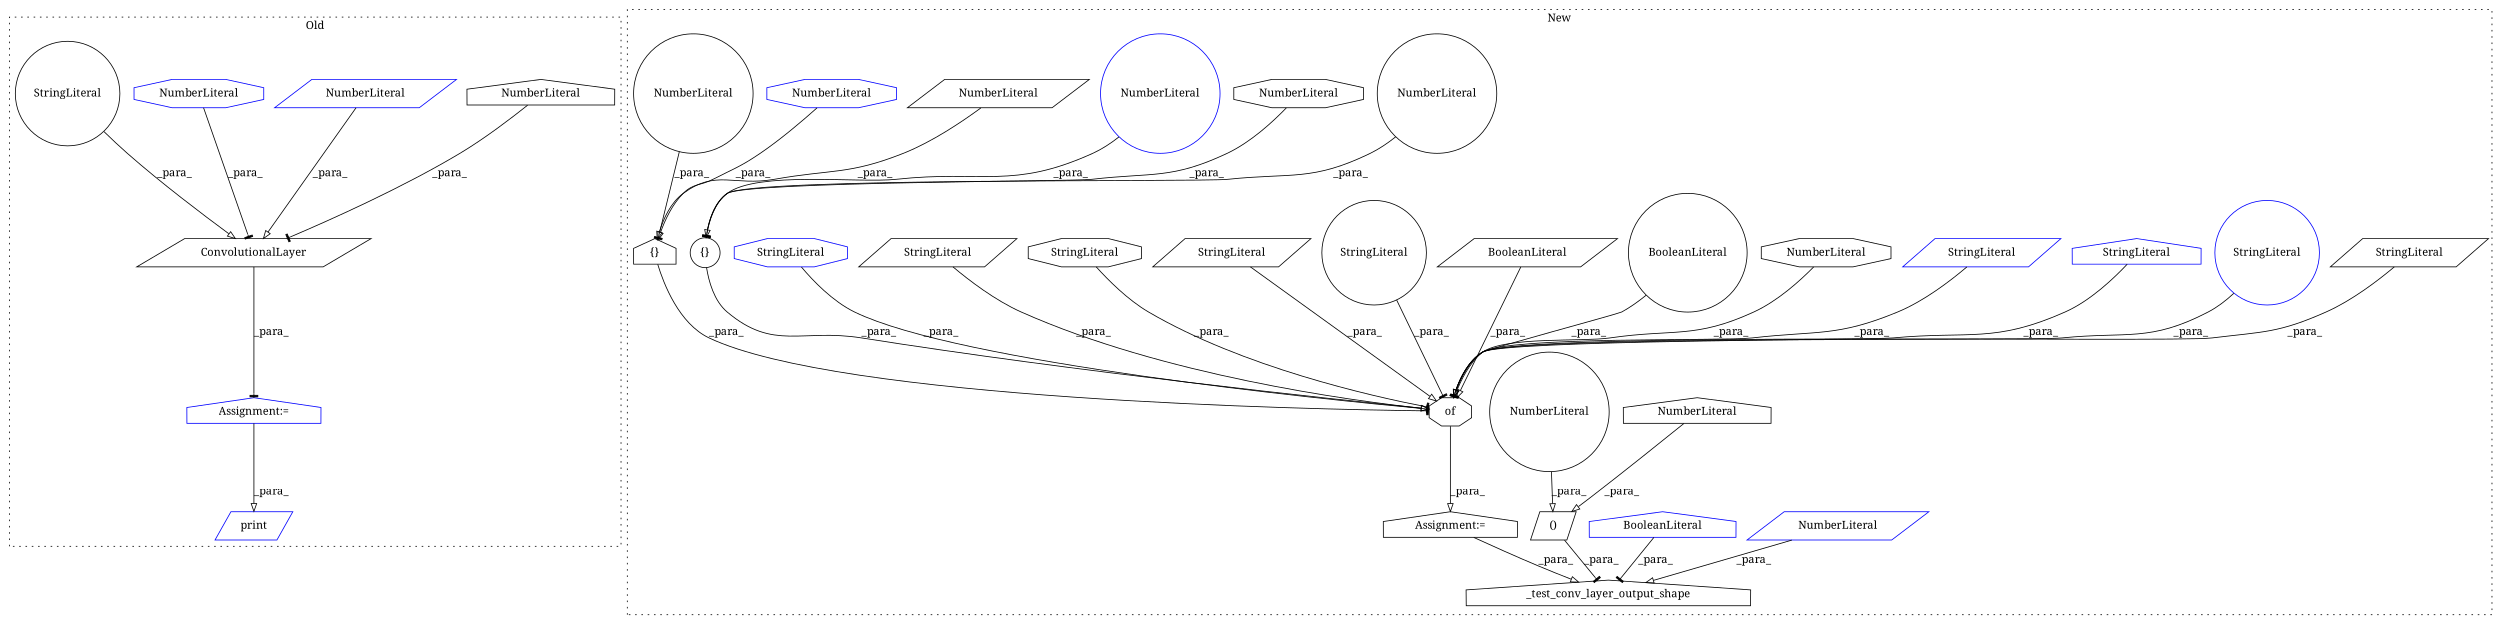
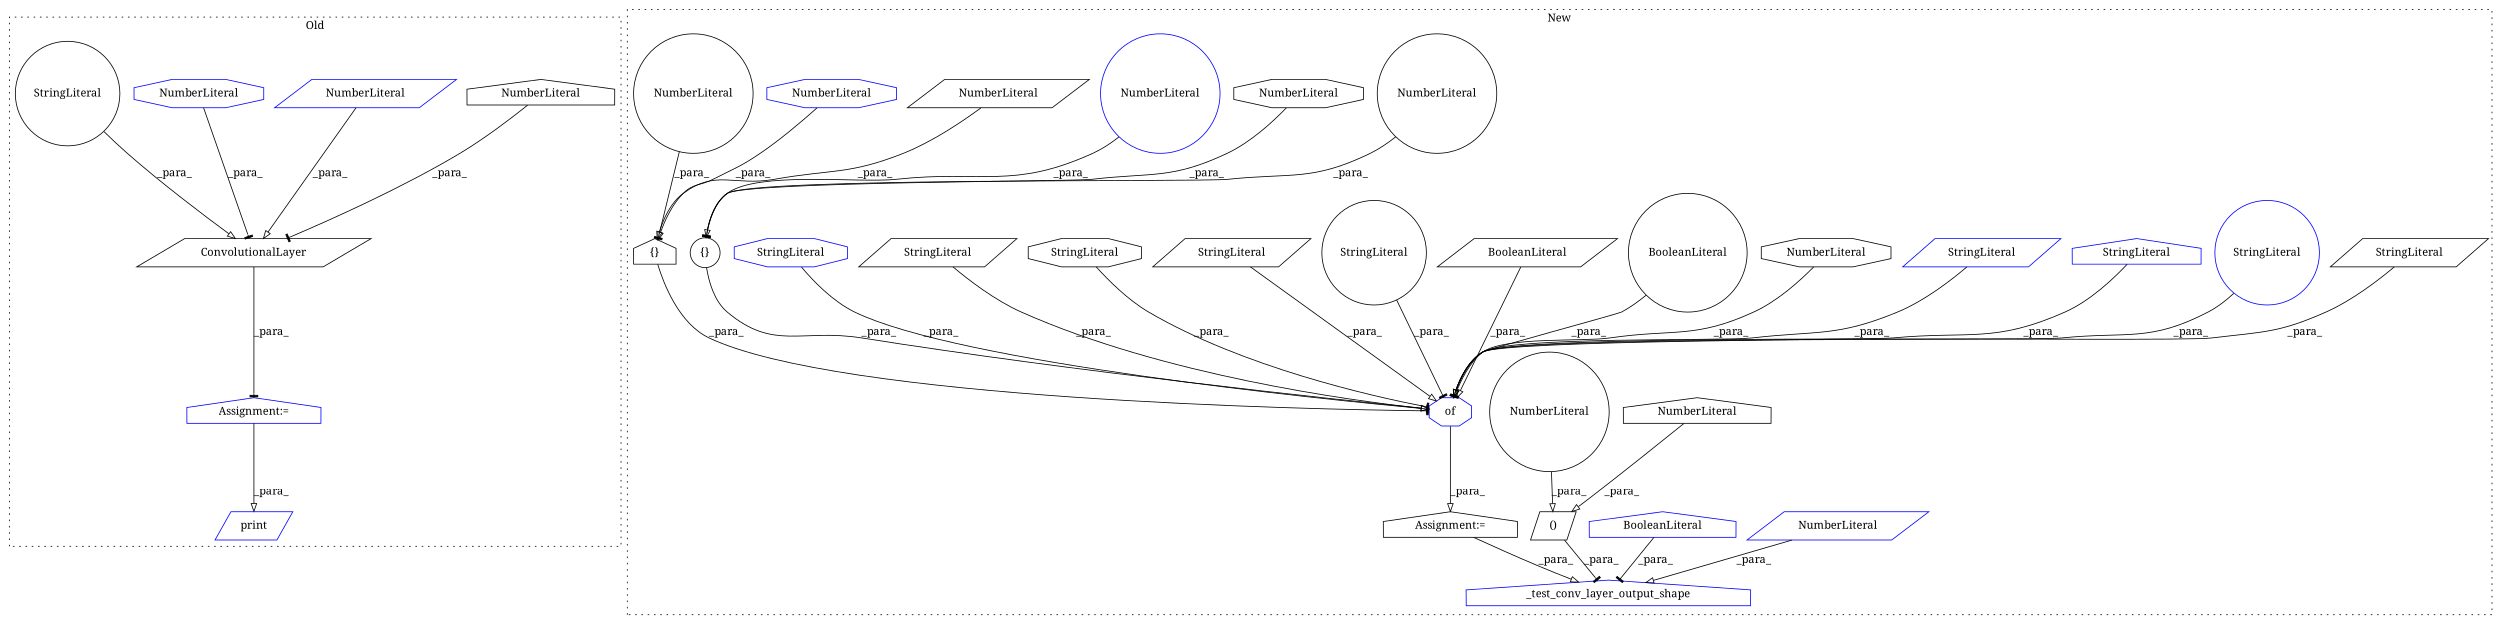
(1450, 412) -> (1450, 412)
(1608, 594) -> (1608, 594)
